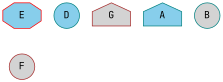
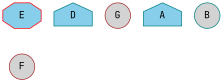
(67, 16) -> (73, 16)
(111, 16) -> (118, 16)
